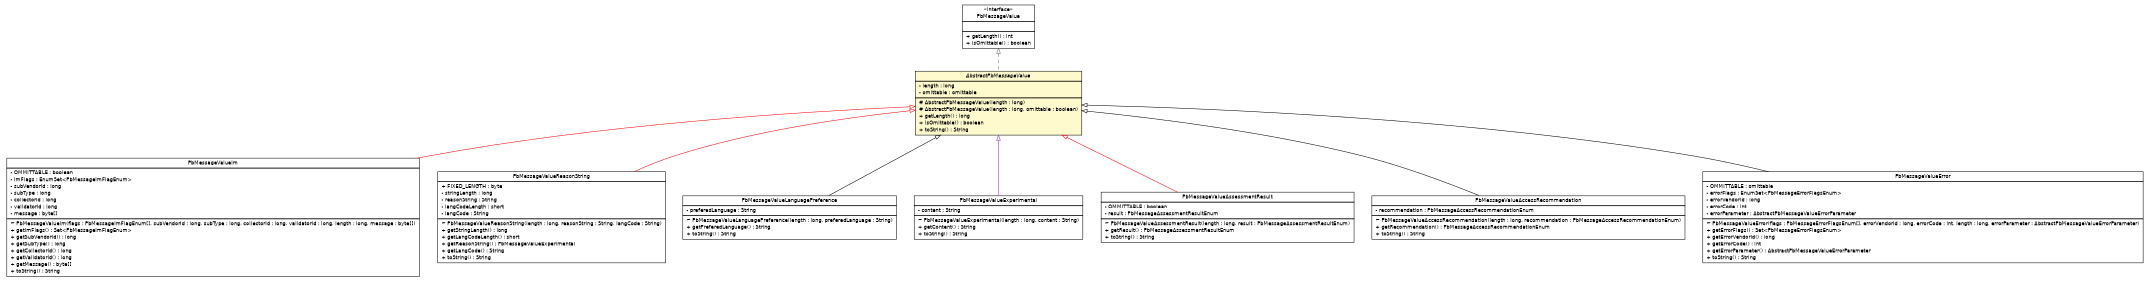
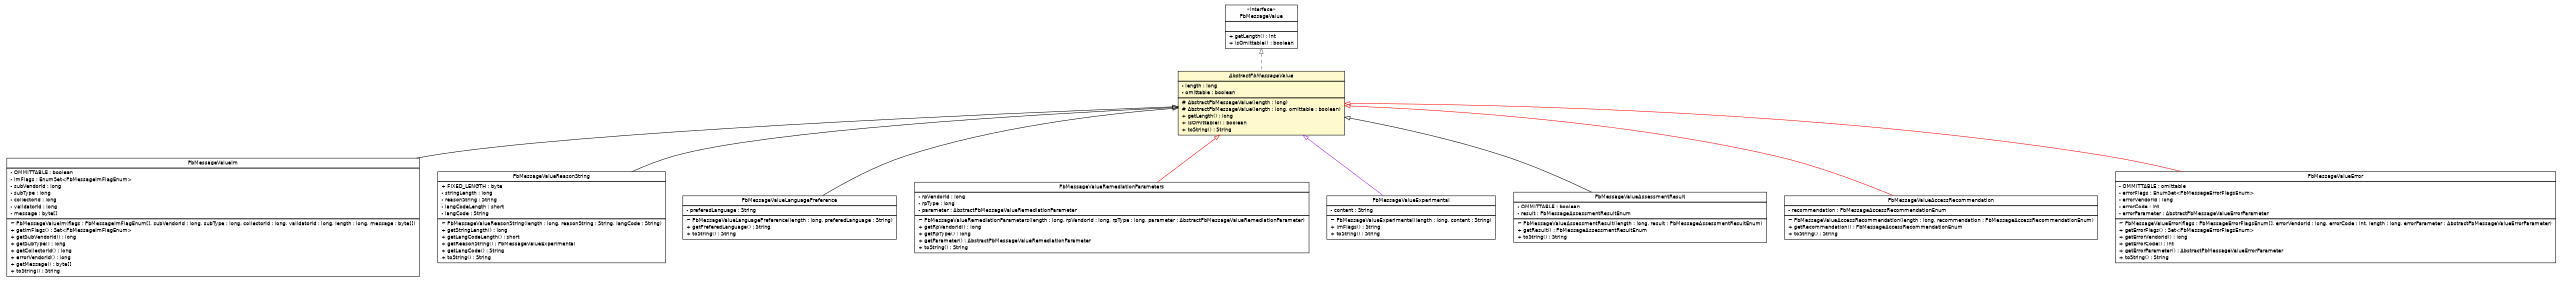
(948, 93) -> (1209, 93)
(663, 124) -> (794, 125)
(1429, 124) -> (1768, 119)
(770, 132) -> (900, 125)
(1286, 139) -> (1626, 129)
(1122, 165) -> (1473, 147)
none -> (1112, 217)
(947, 227) -> (1356, 227)
(41, 258) -> (41, 258)
